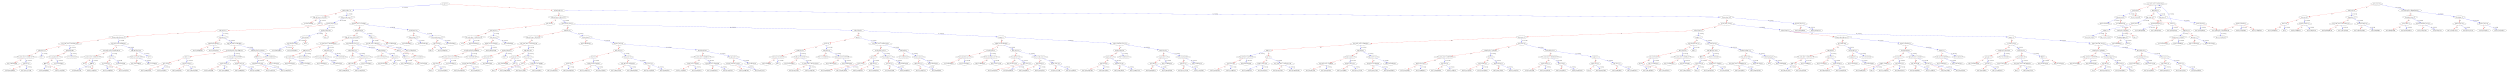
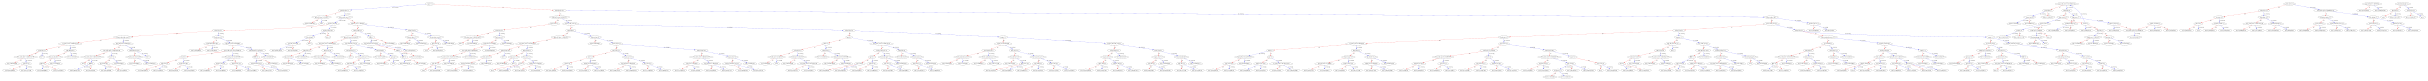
(2098, 50) -> none
(1605, 60) -> (1564, 67)
